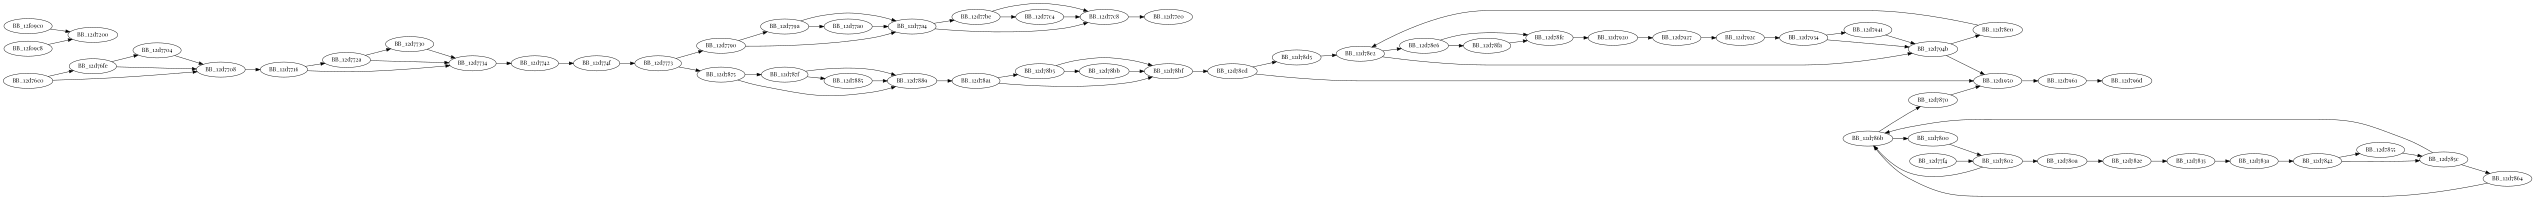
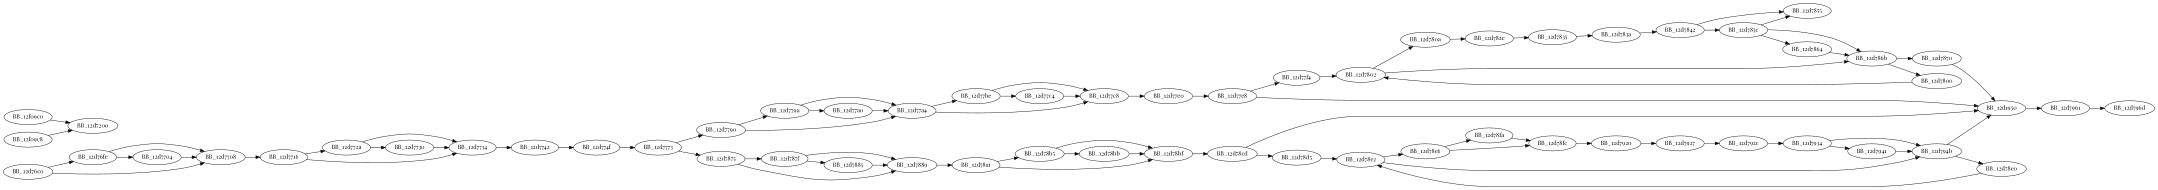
none -> (1232, 96)
(2410, 154) -> (1773, 21)
